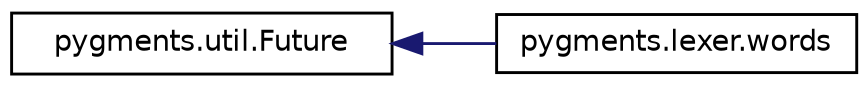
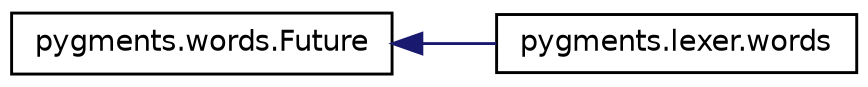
(202, 44) -> (202, 44)
